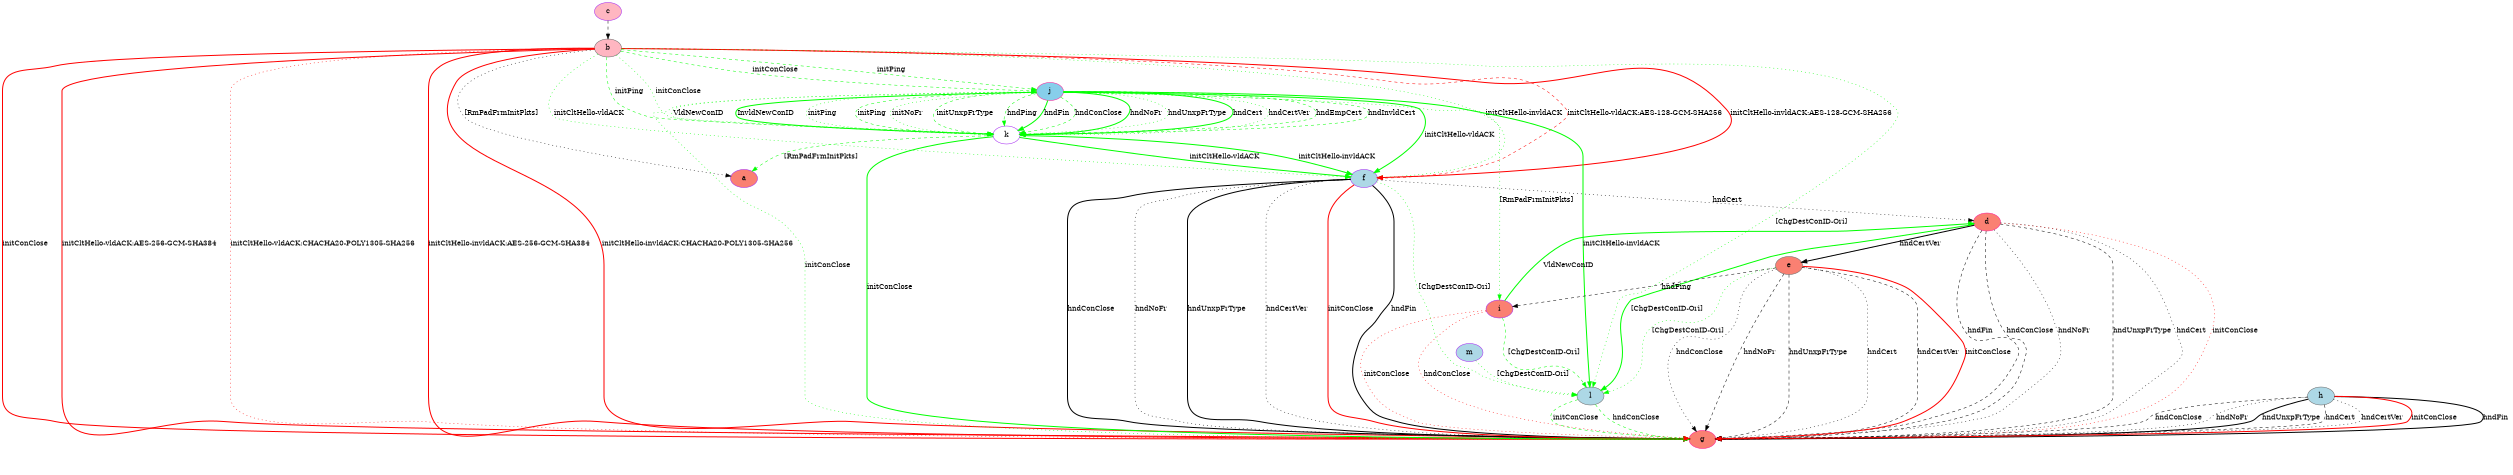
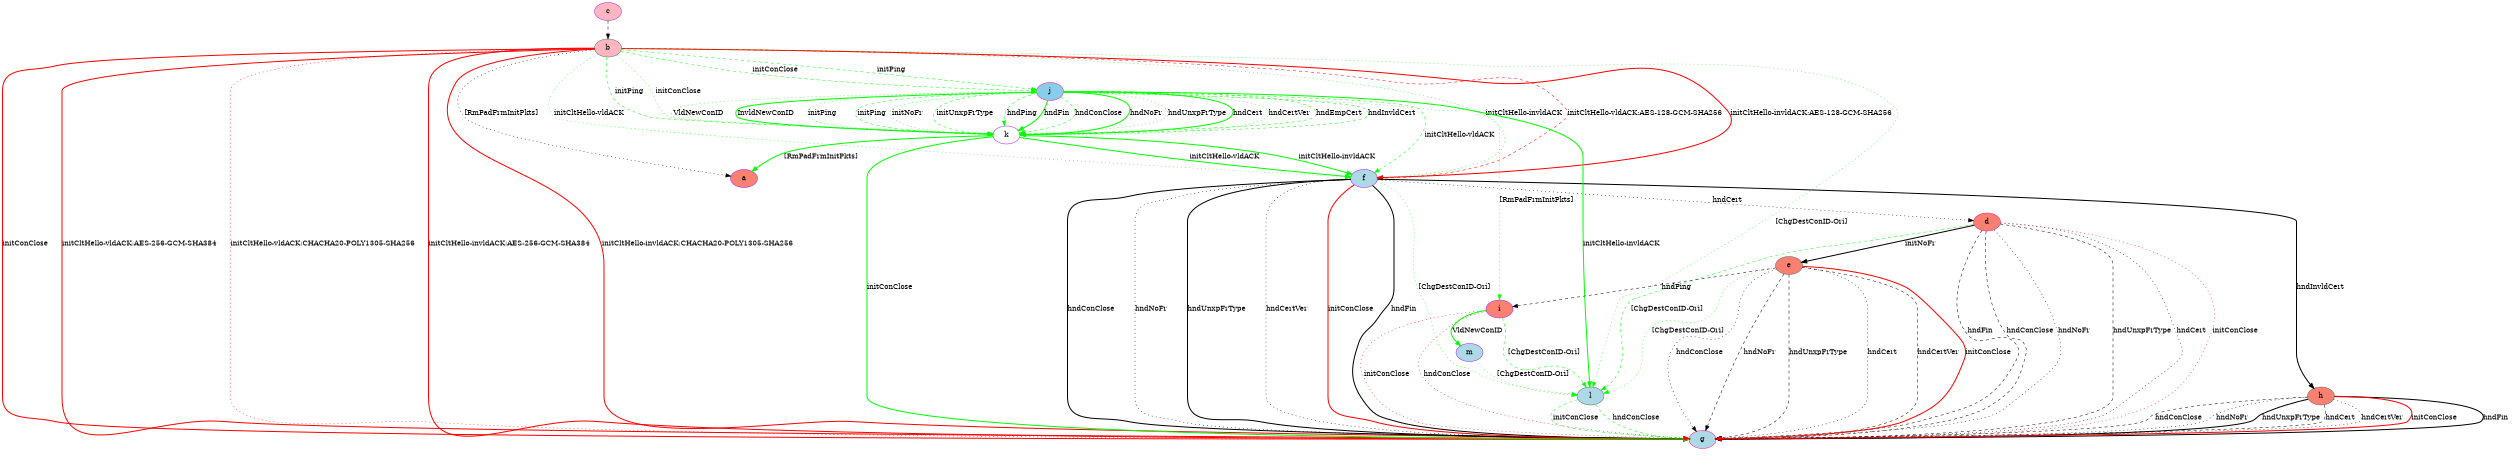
(1284, 97) -> (1284, 97)
(872, 141) -> (872, 141)
none -> (1921, 194)
(1724, 232) -> (1451, 330)
(1922, 244) -> (1922, 244)
(1753, 262) -> (1753, 262)
(2321, 396) -> (2321, 396)
(874, 416) -> none
(1702, 440) -> (1702, 440)
